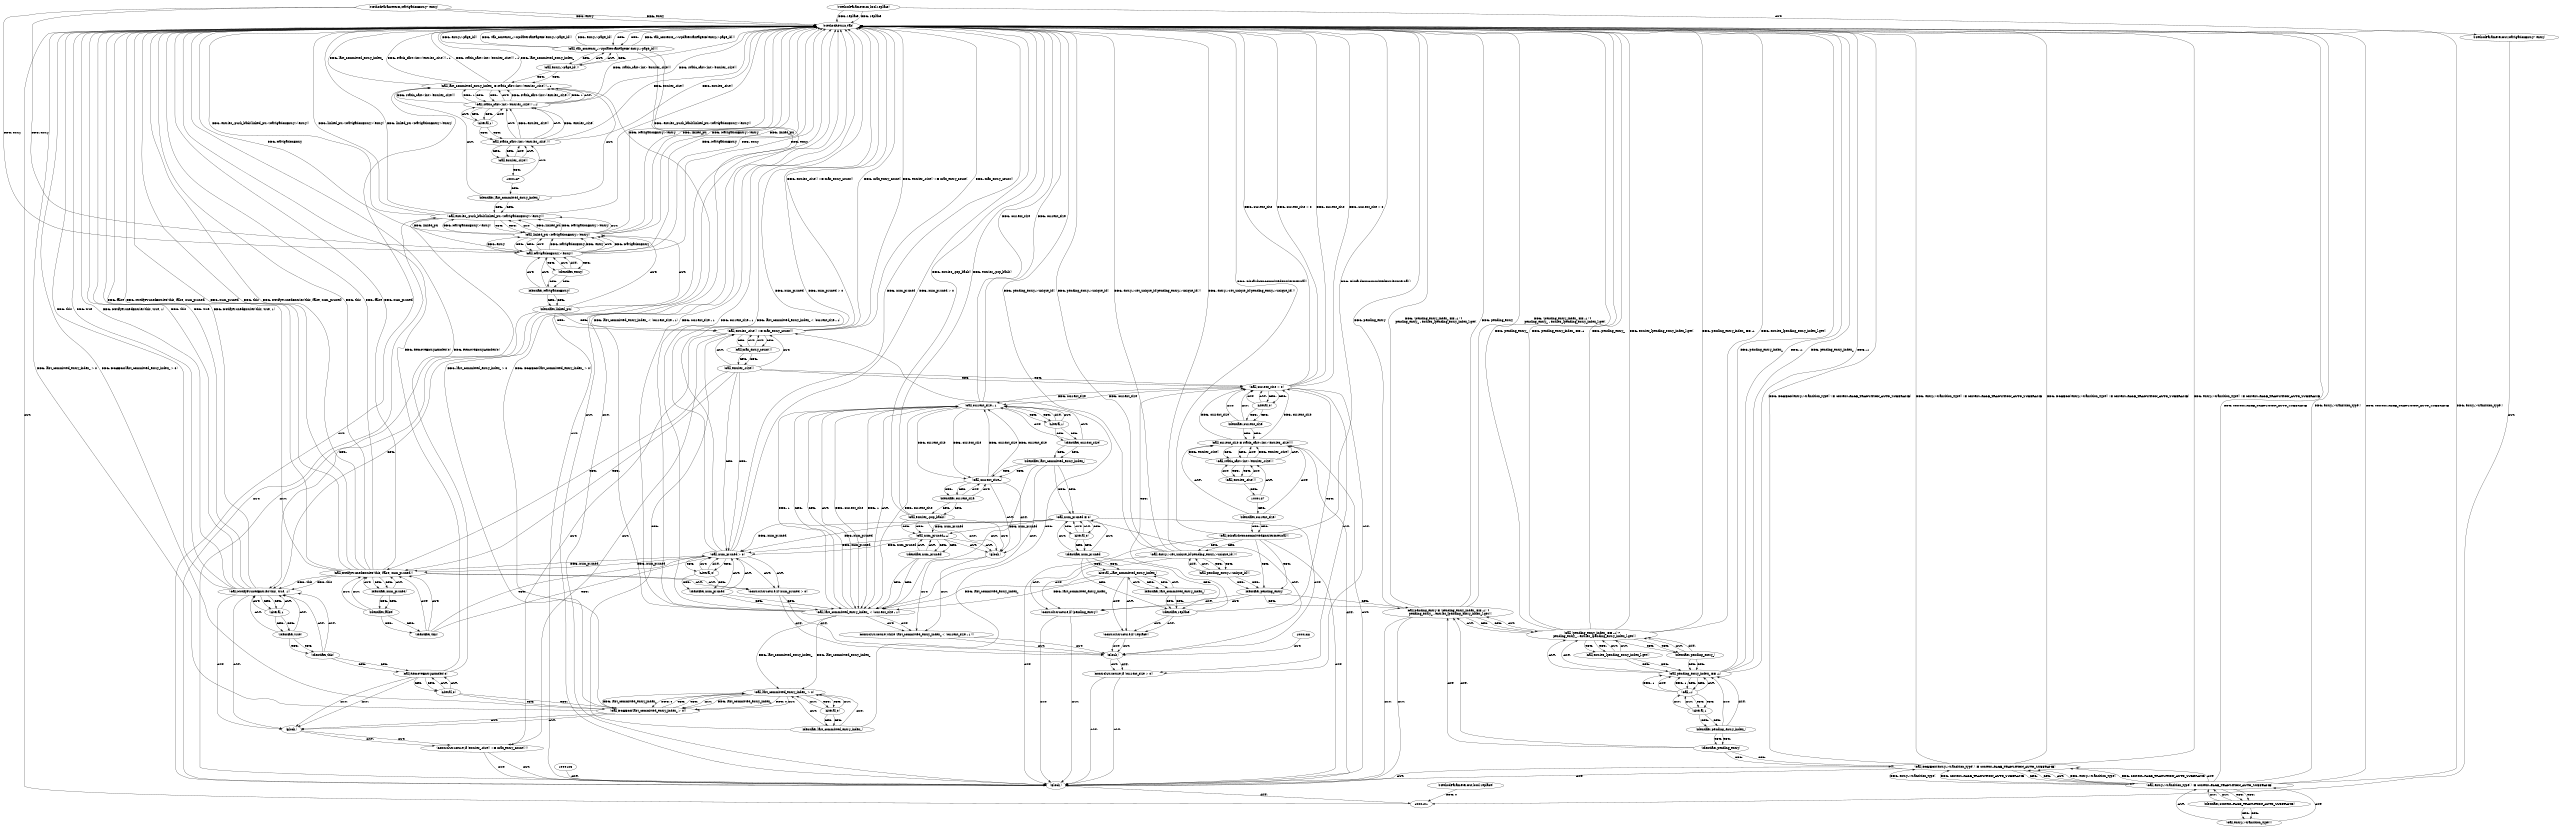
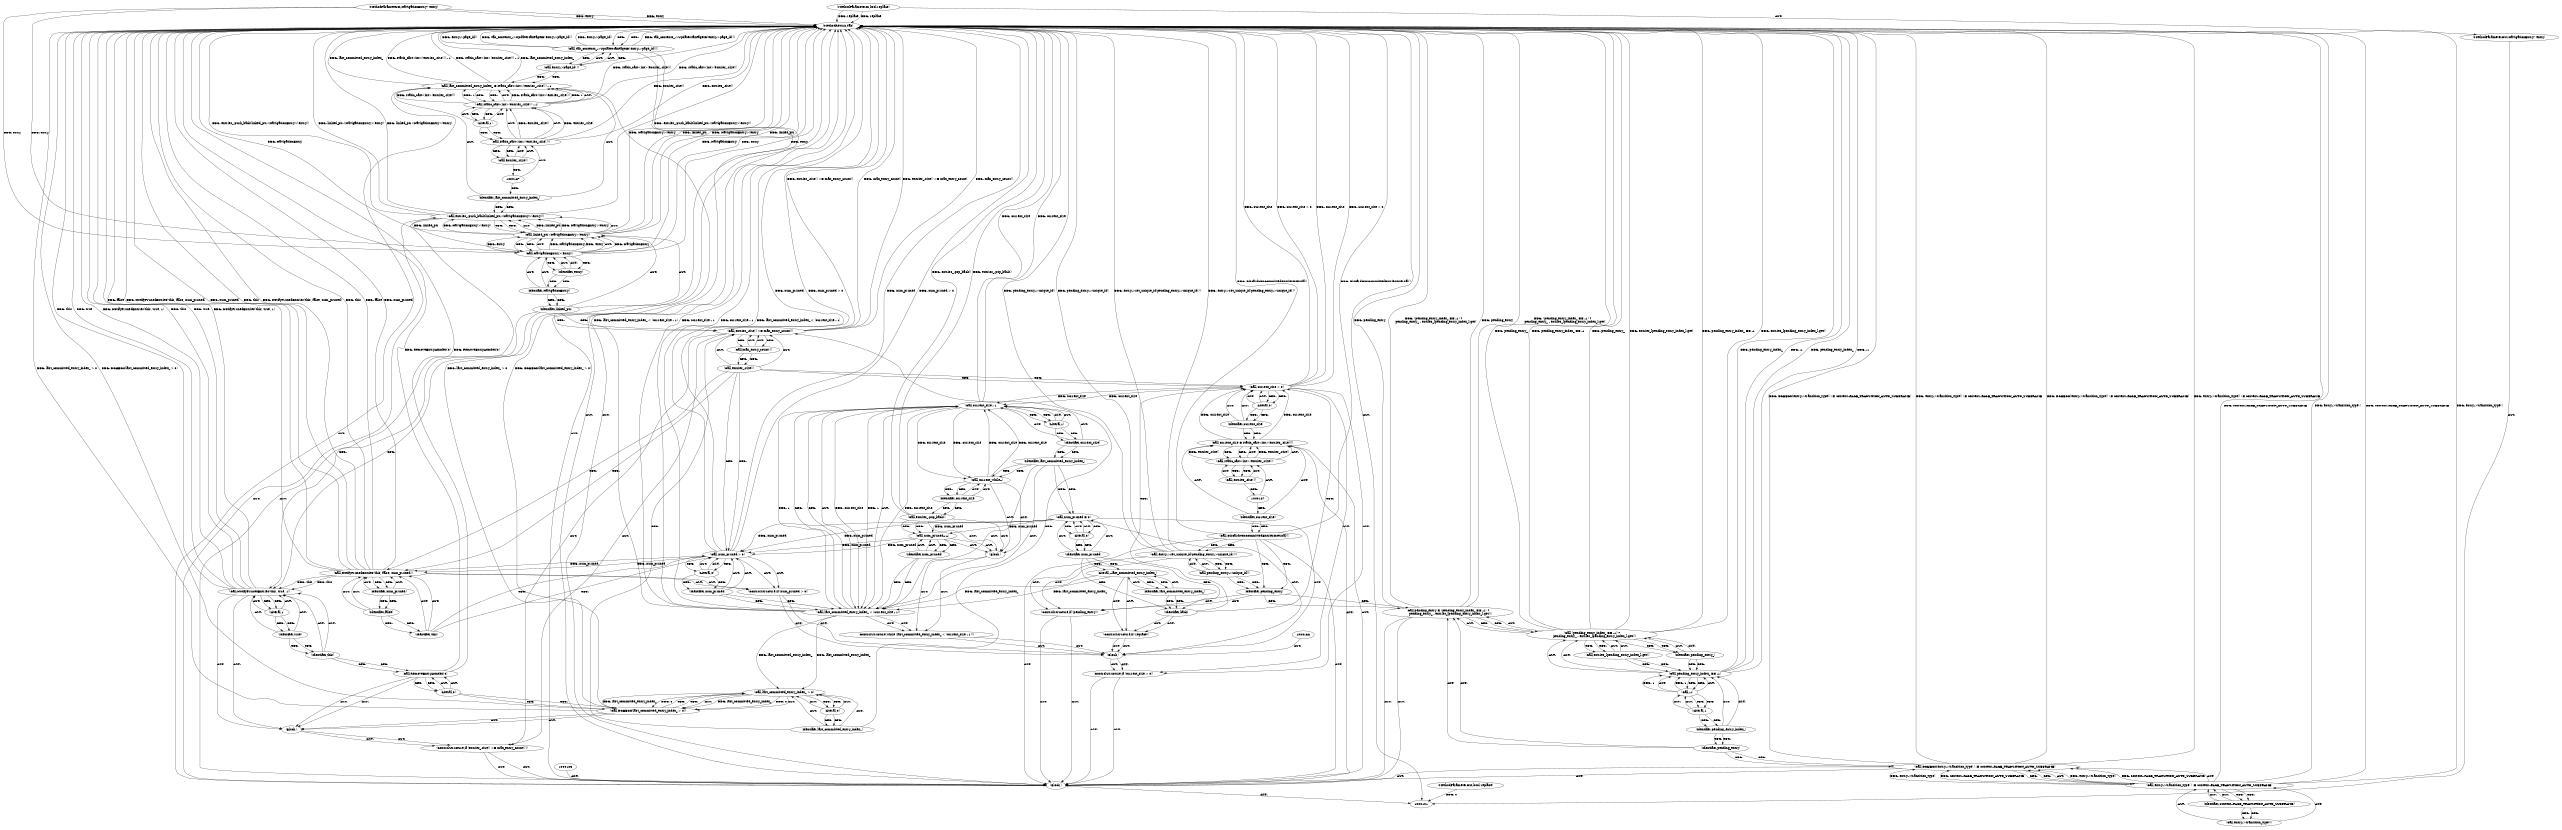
(987, 480) -> (987, 480)
(1176, 612) -> (1176, 612)
(24, 717) -> (1411, 176)
